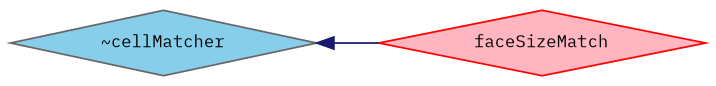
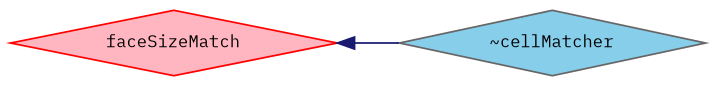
(356, 43) -> (377, 43)
